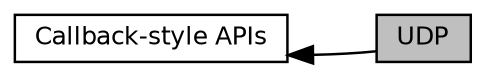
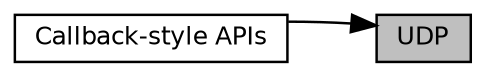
(345, 54) -> (320, 22)
